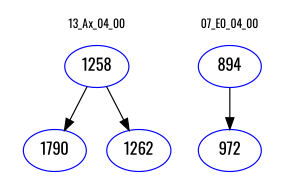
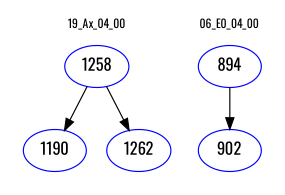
(97, 25) -> (97, 25)
(230, 25) -> (230, 25)
(55, 150) -> (55, 150)
(230, 150) -> (230, 150)
